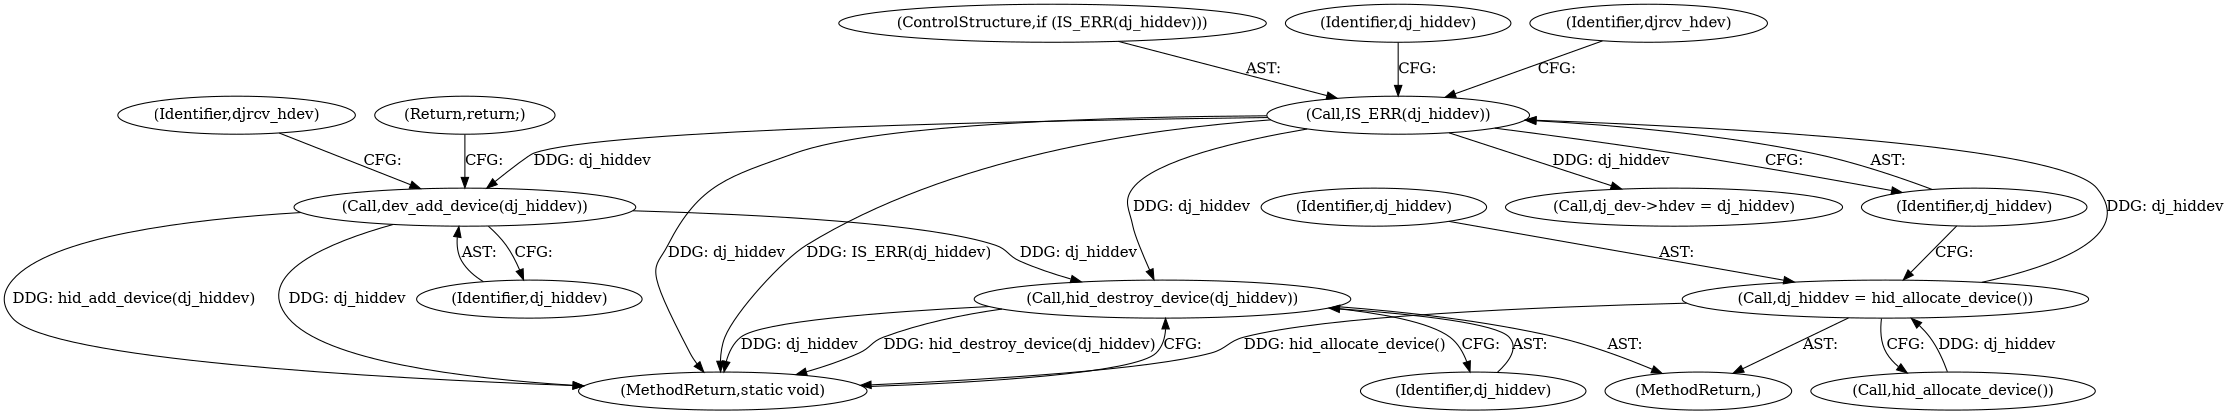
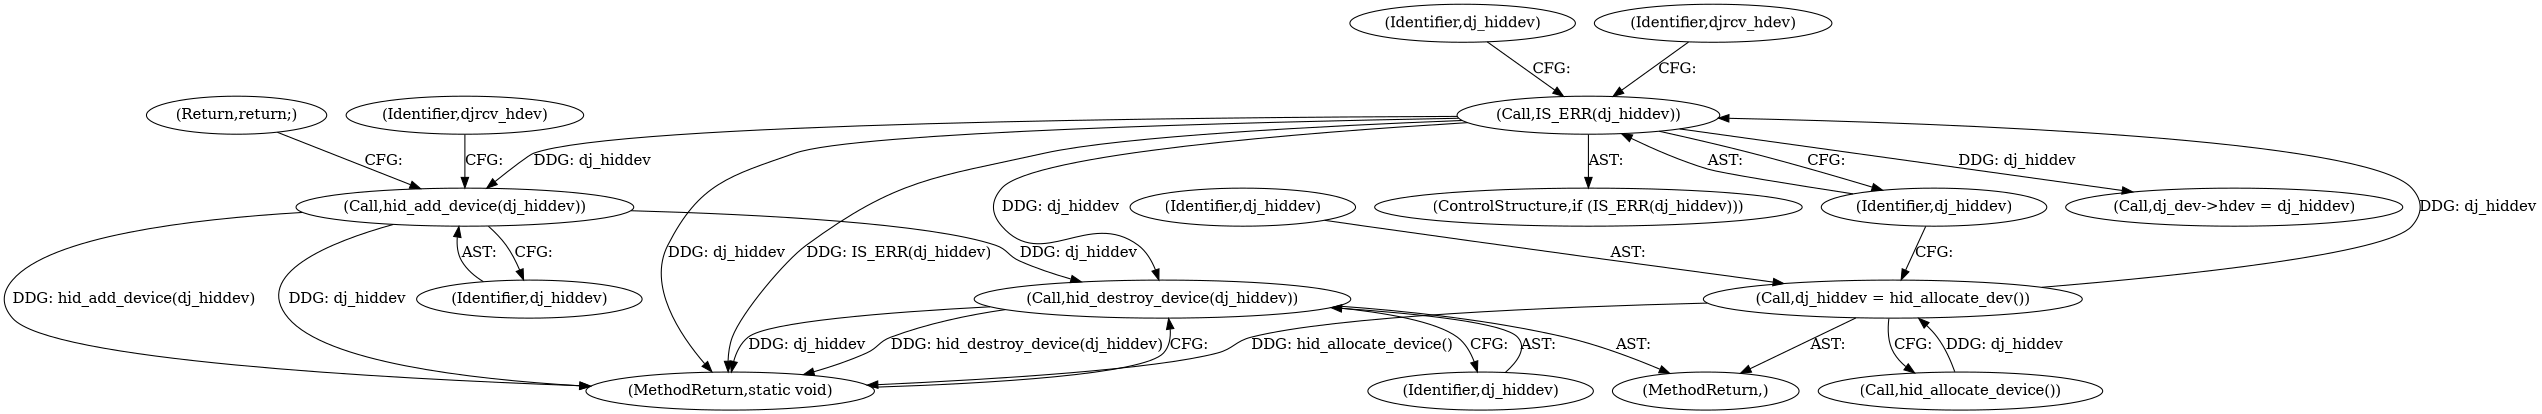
(1223, 69) -> (1588, 156)
(465, 207) -> (465, 207)
(1885, 299) -> (1893, 299)
